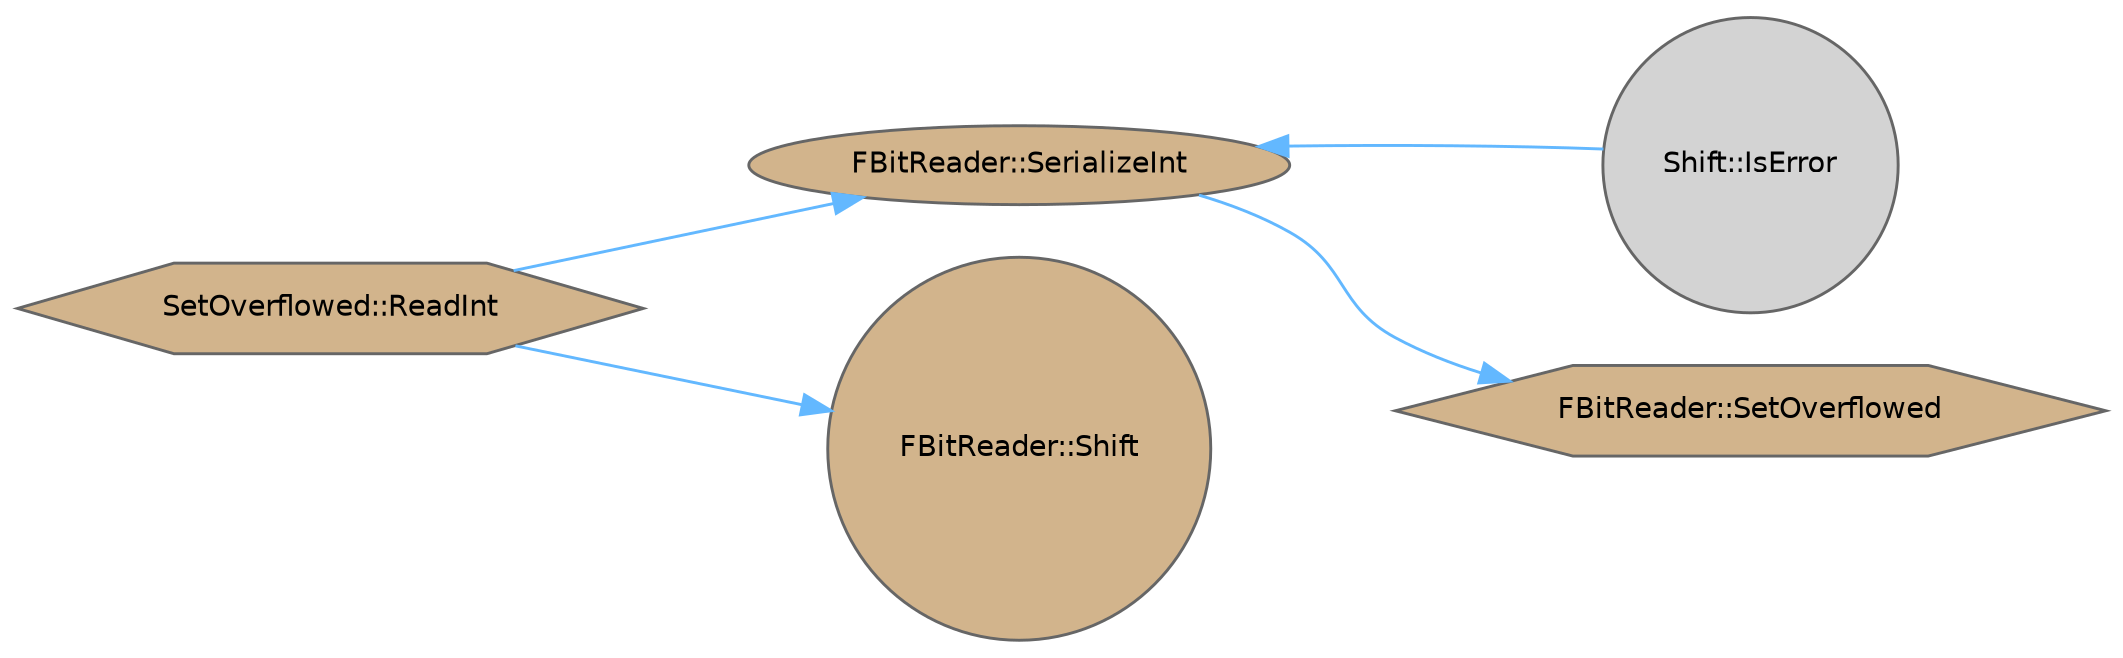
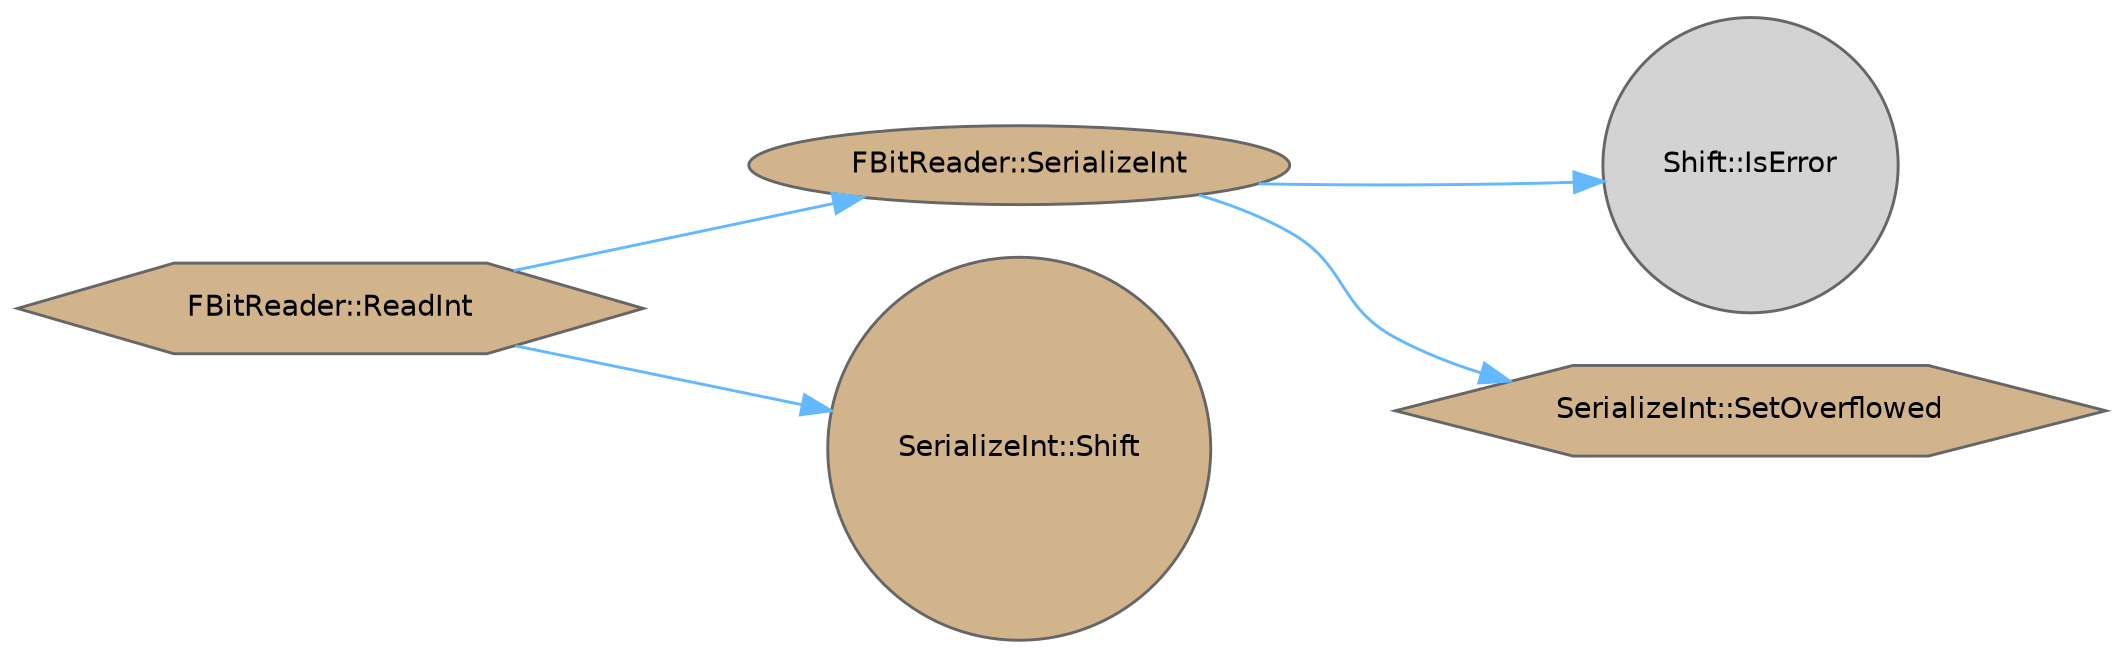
(1446, 146) -> (1416, 185)
(330, 308) -> (330, 308)
(1751, 411) -> (1751, 411)
(1019, 449) -> (1019, 449)
